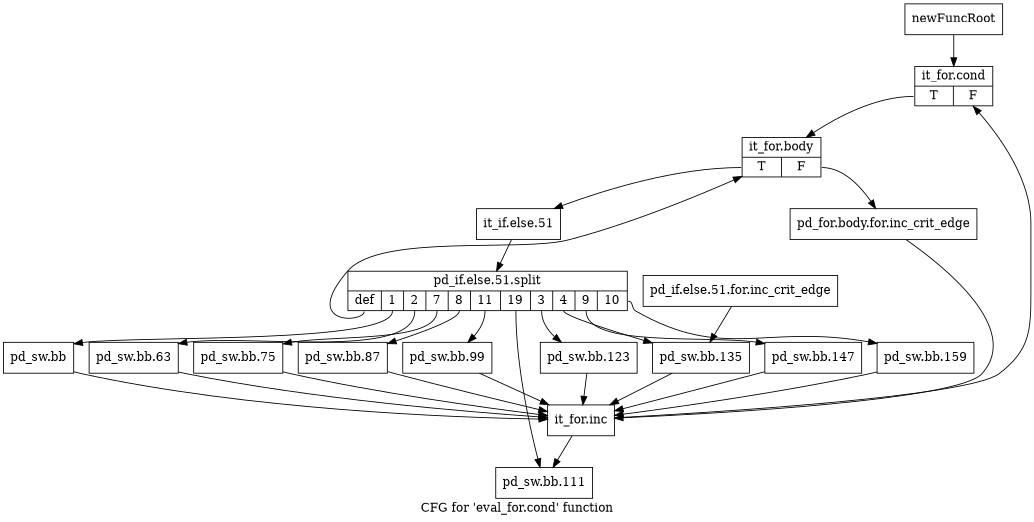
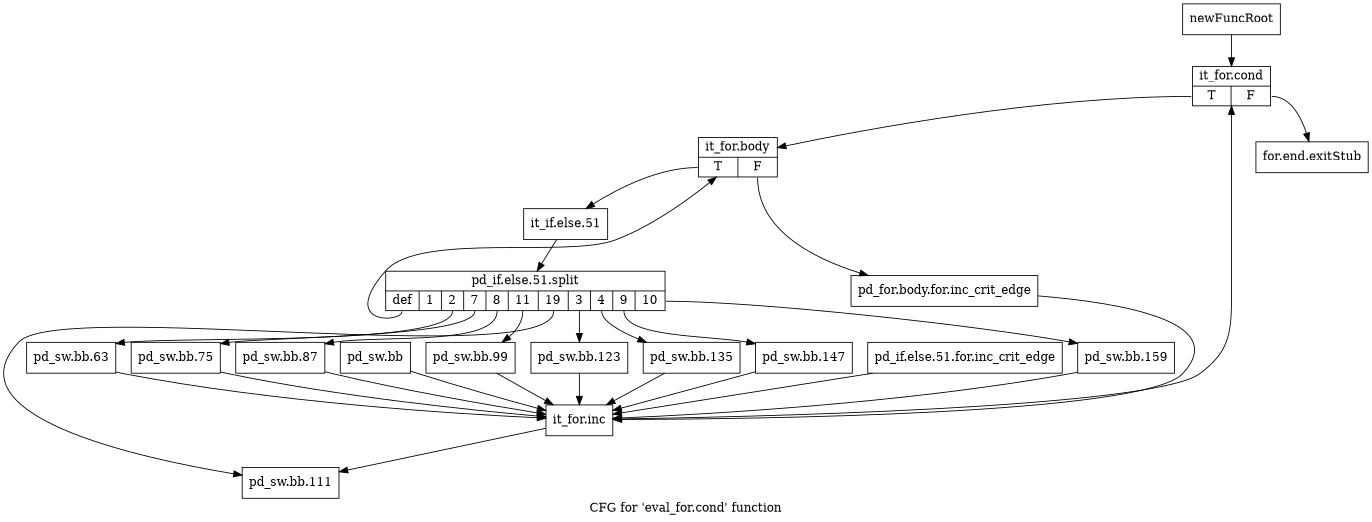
none -> (1312, 157)
(723, 321) -> (747, 393)
(272, 336) -> none
